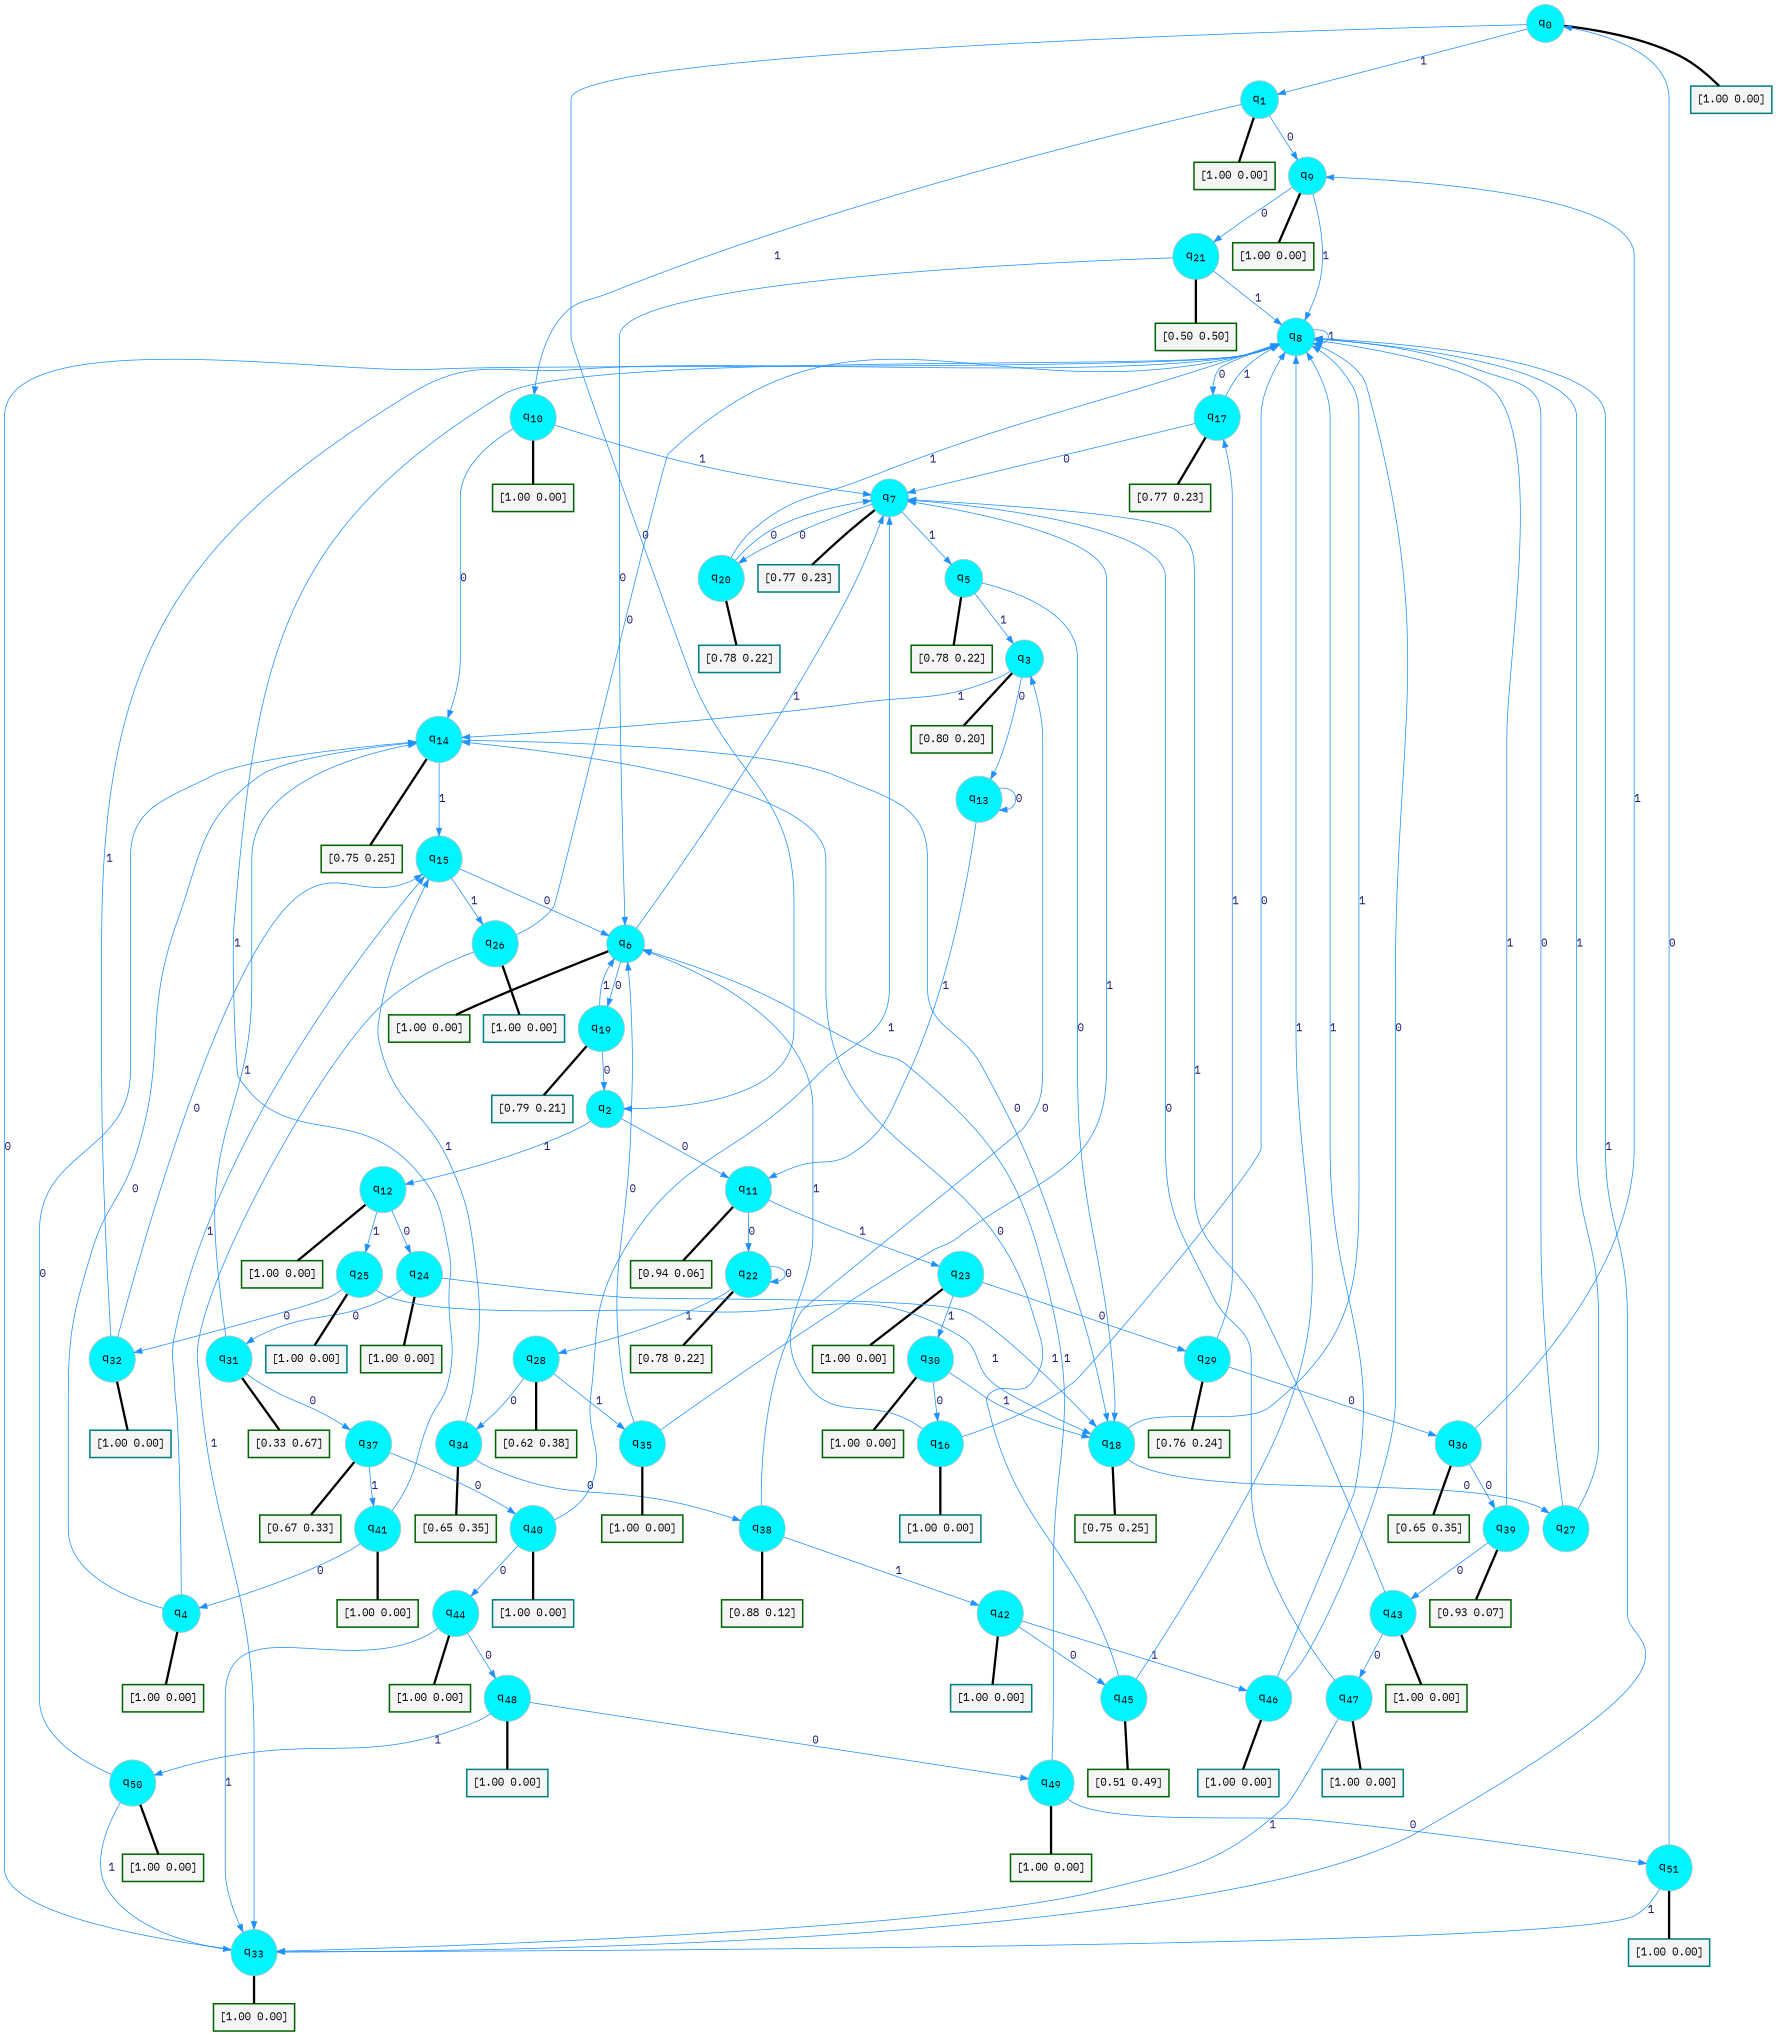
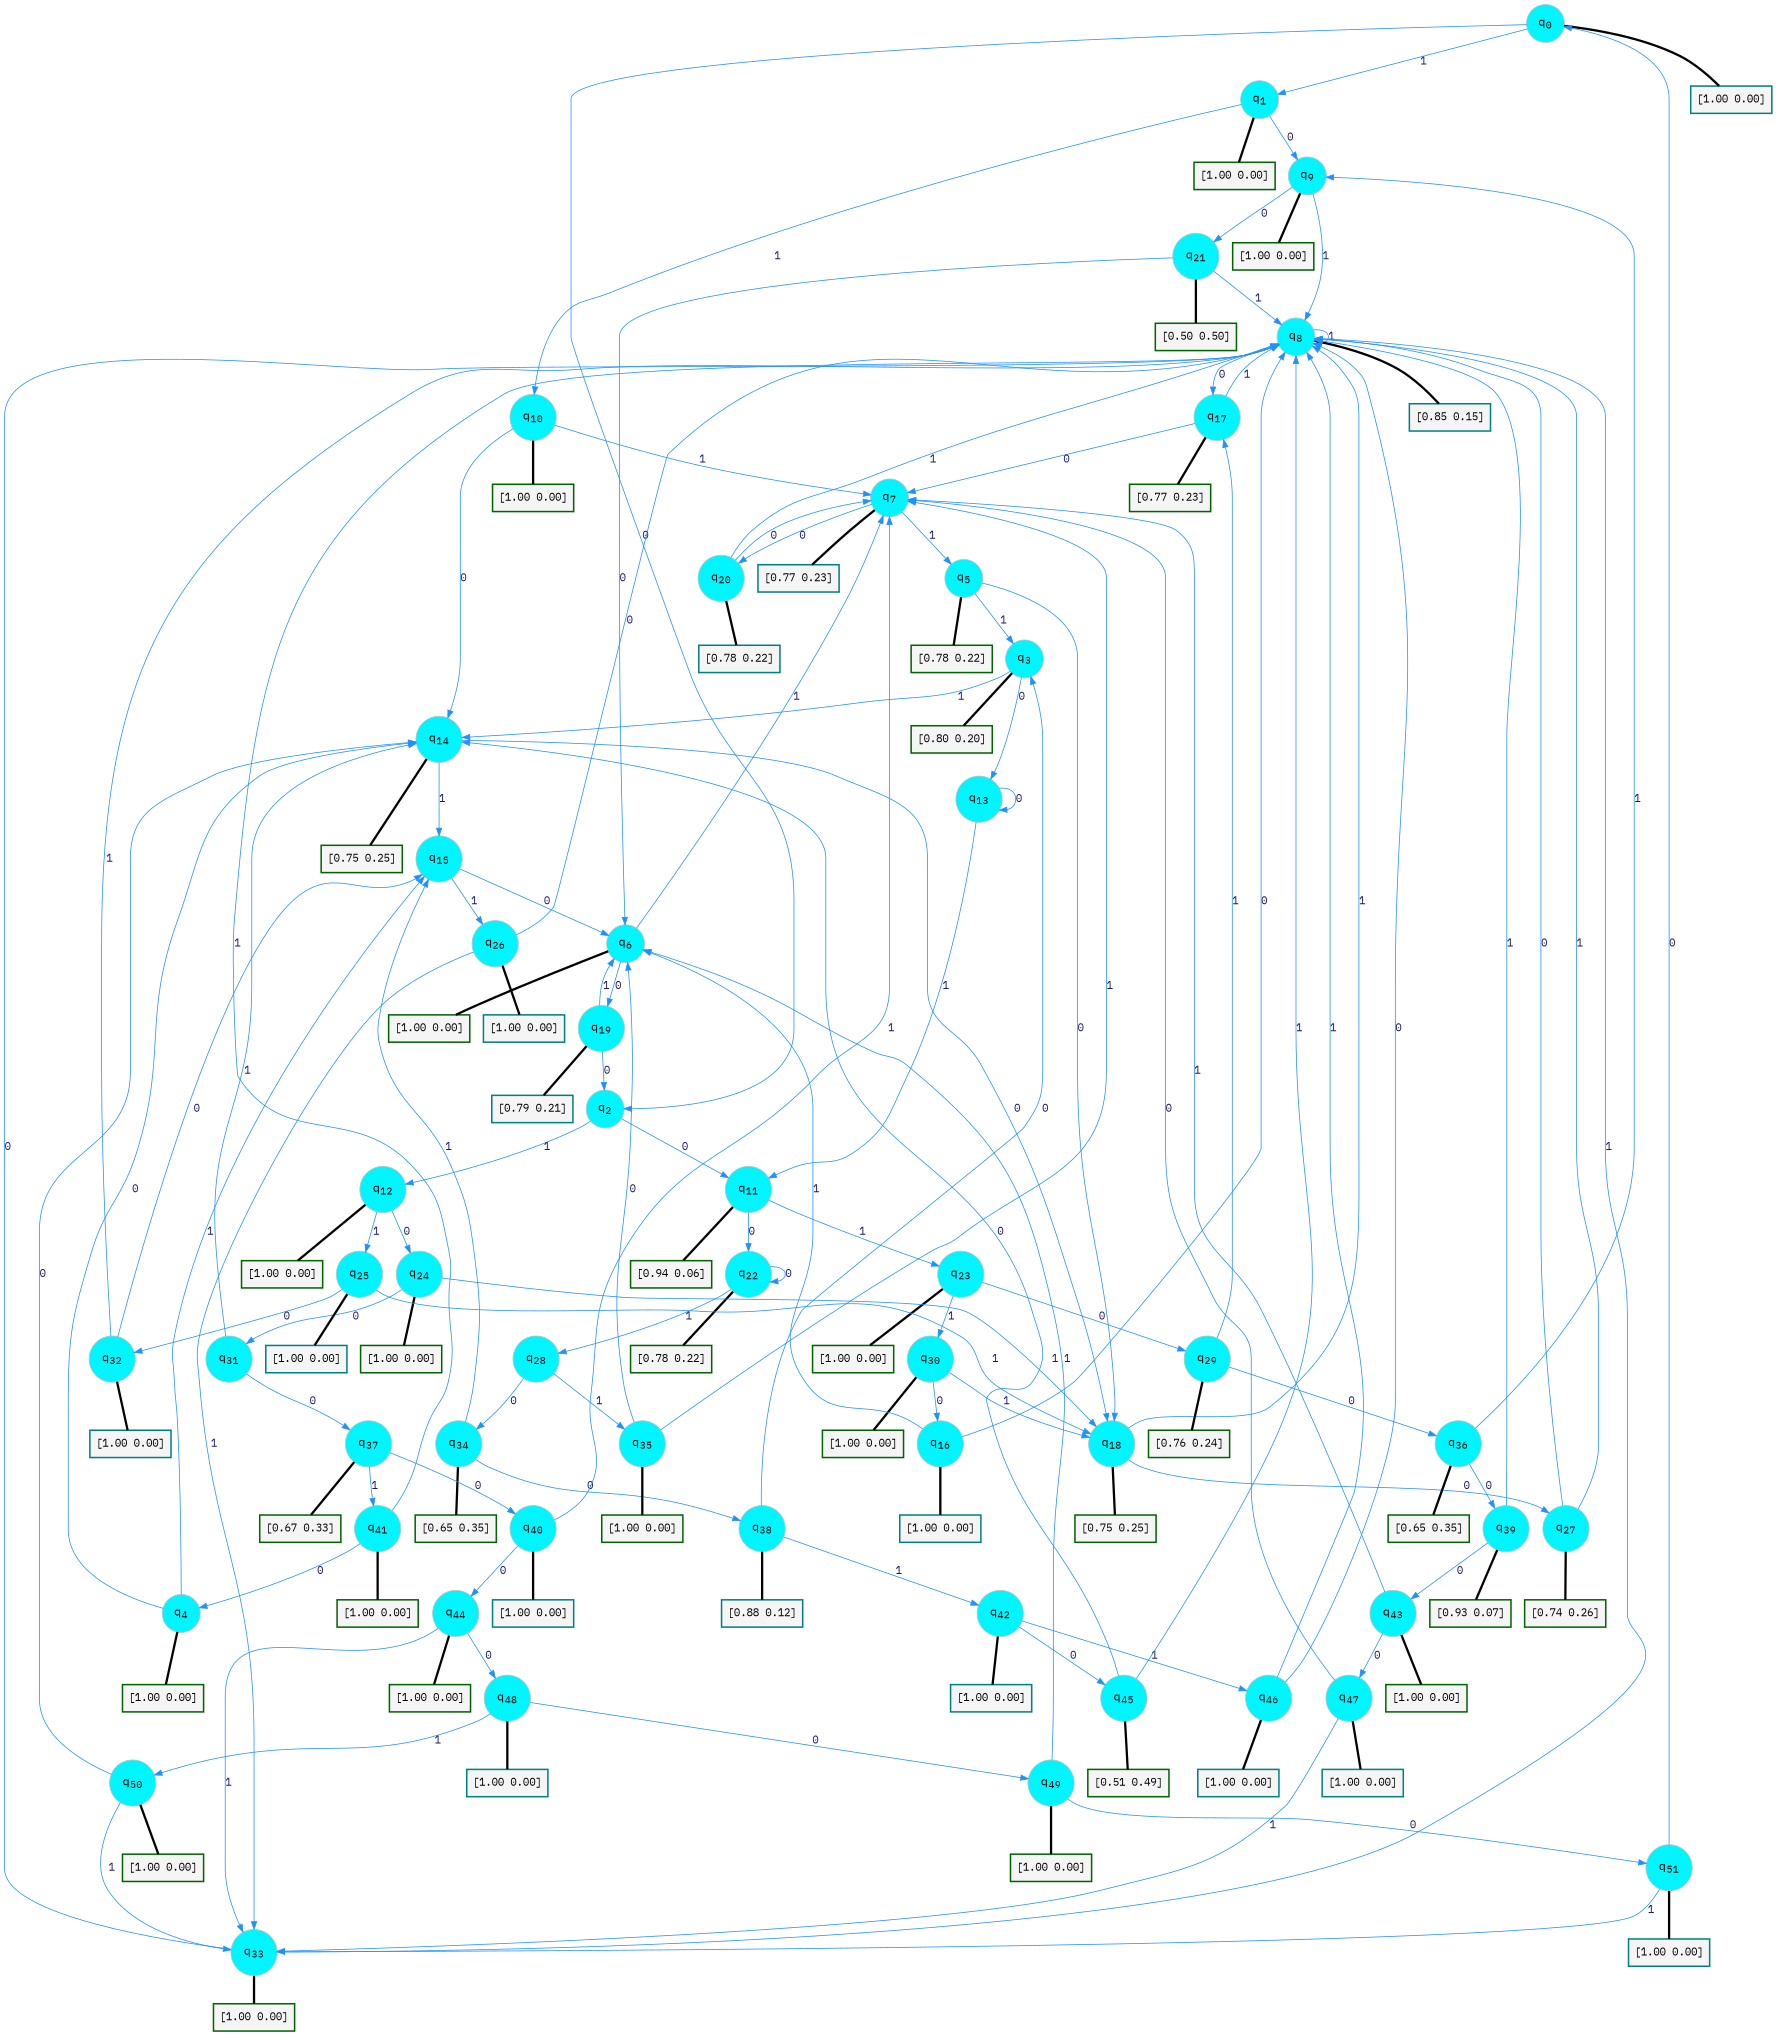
none -> (1450, 417)
(289, 1444) -> none
(536, 1444) -> none
(762, 1613) -> (762, 1613)
none -> (1565, 1613)
